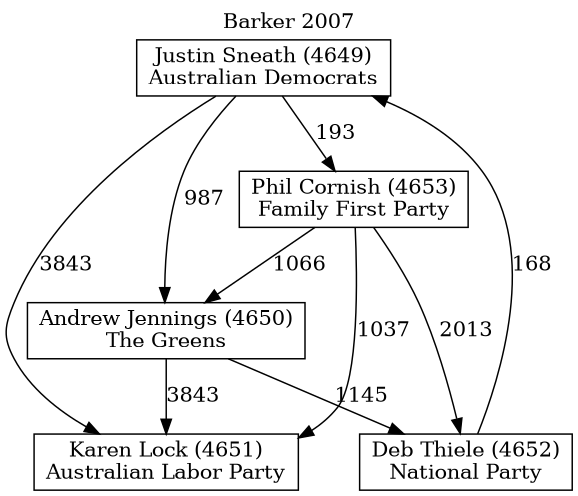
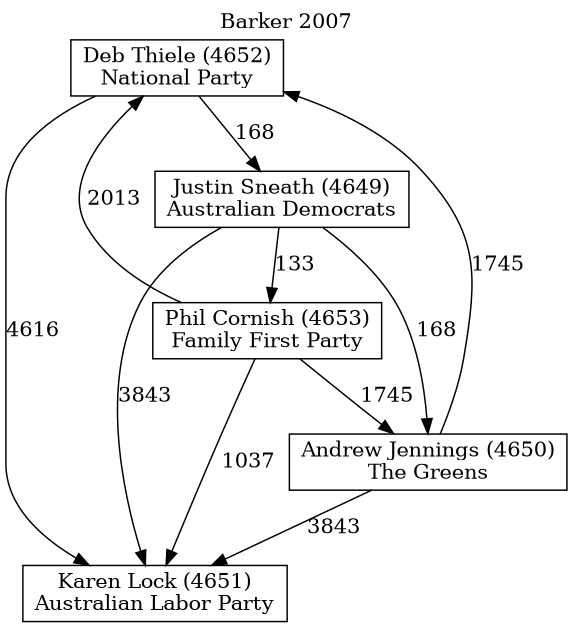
(336, 134) -> (295, 265)
(205, 199) -> (437, 331)
(300, 265) -> (388, 396)
none -> (6, 321)
(362, 396) -> (498, 265)
